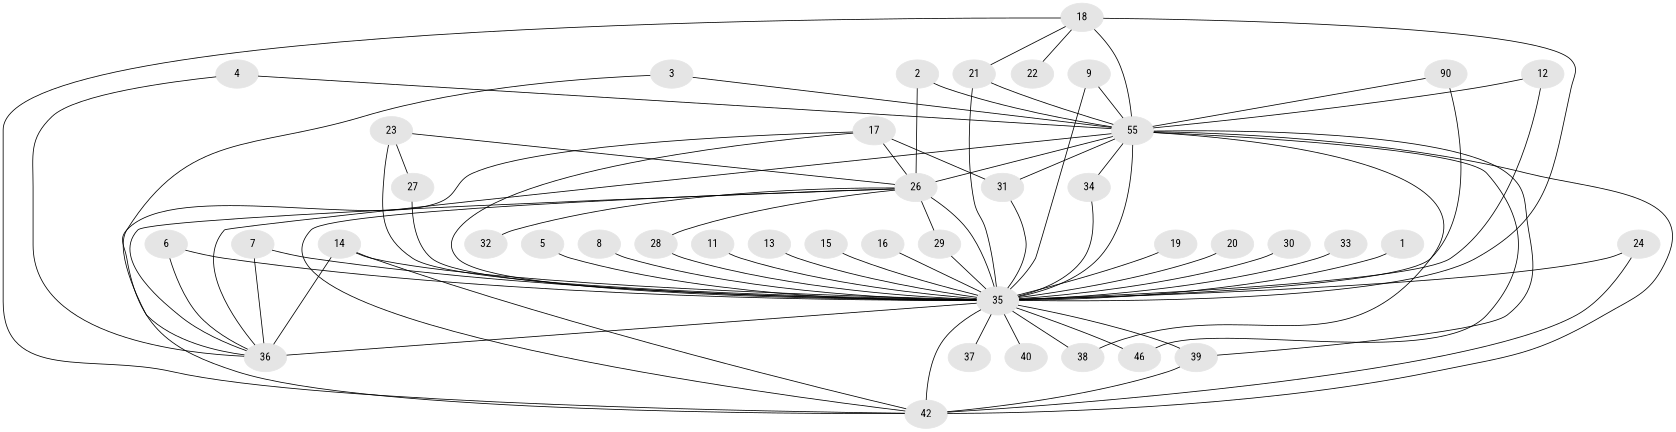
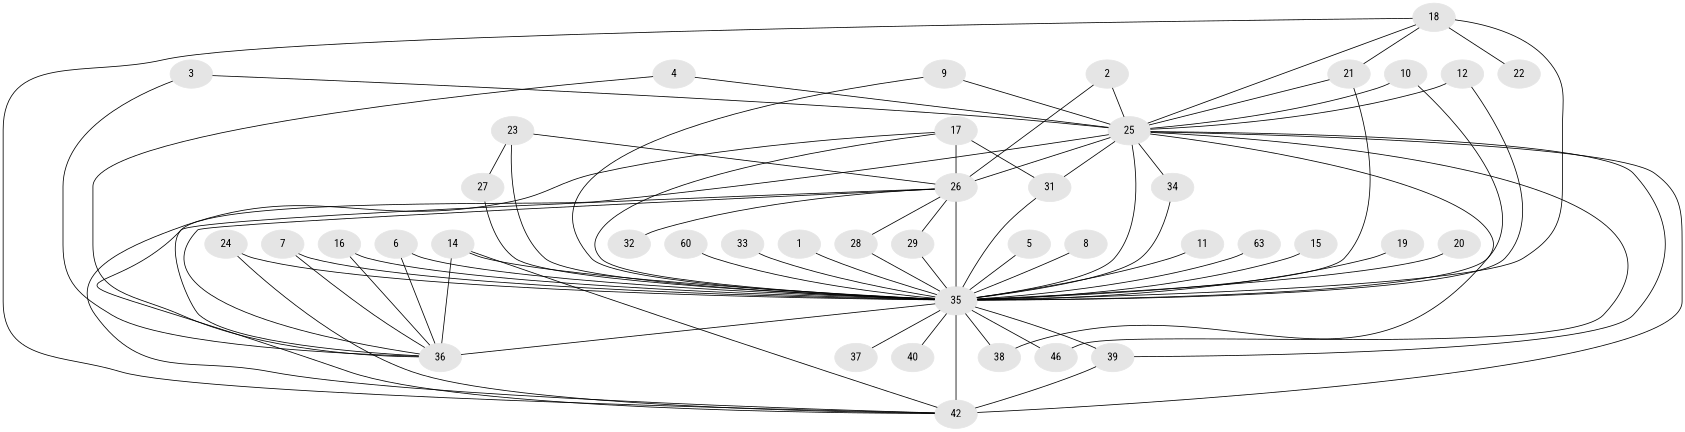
(1446, 74) -> (1406, 74)
(1132, 131) -> (1129, 131)
(769, 244) -> (1259, 244)
(1289, 244) -> (686, 244)
none -> (390, 301)
